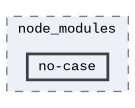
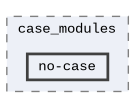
(68, 29) -> (68, 29)
